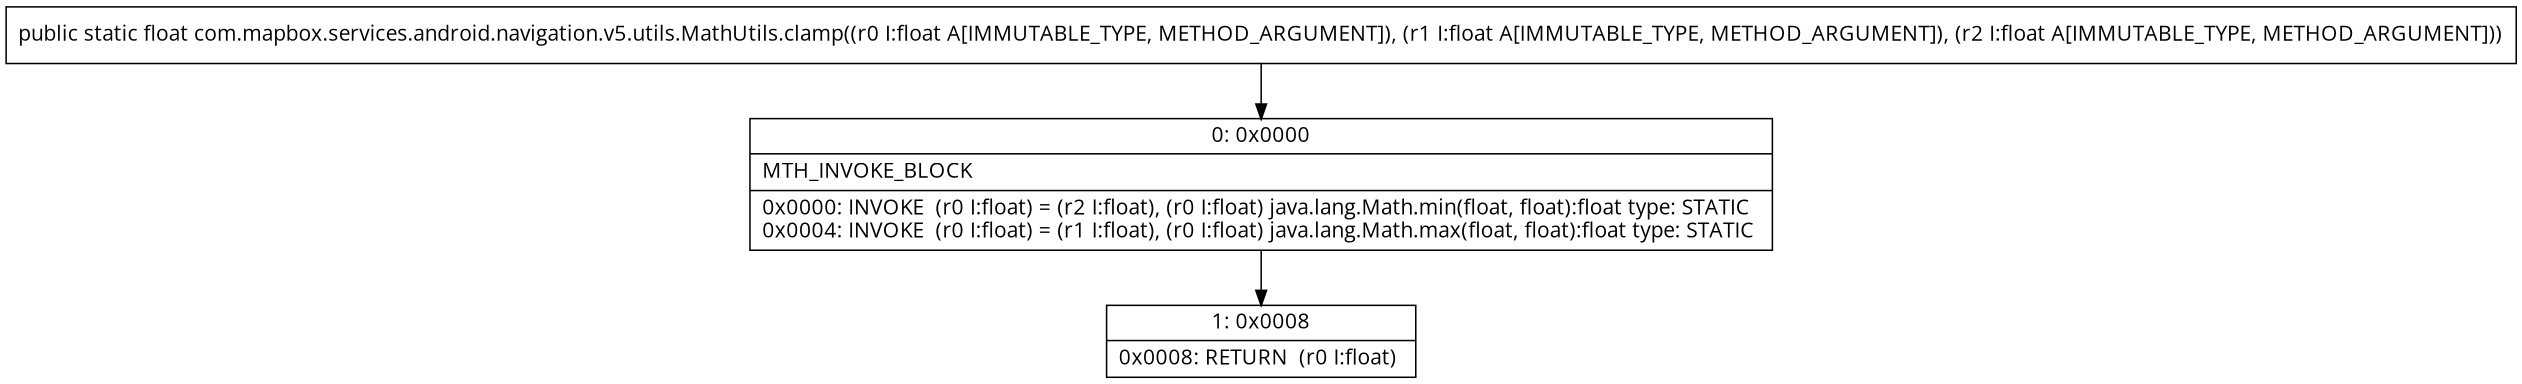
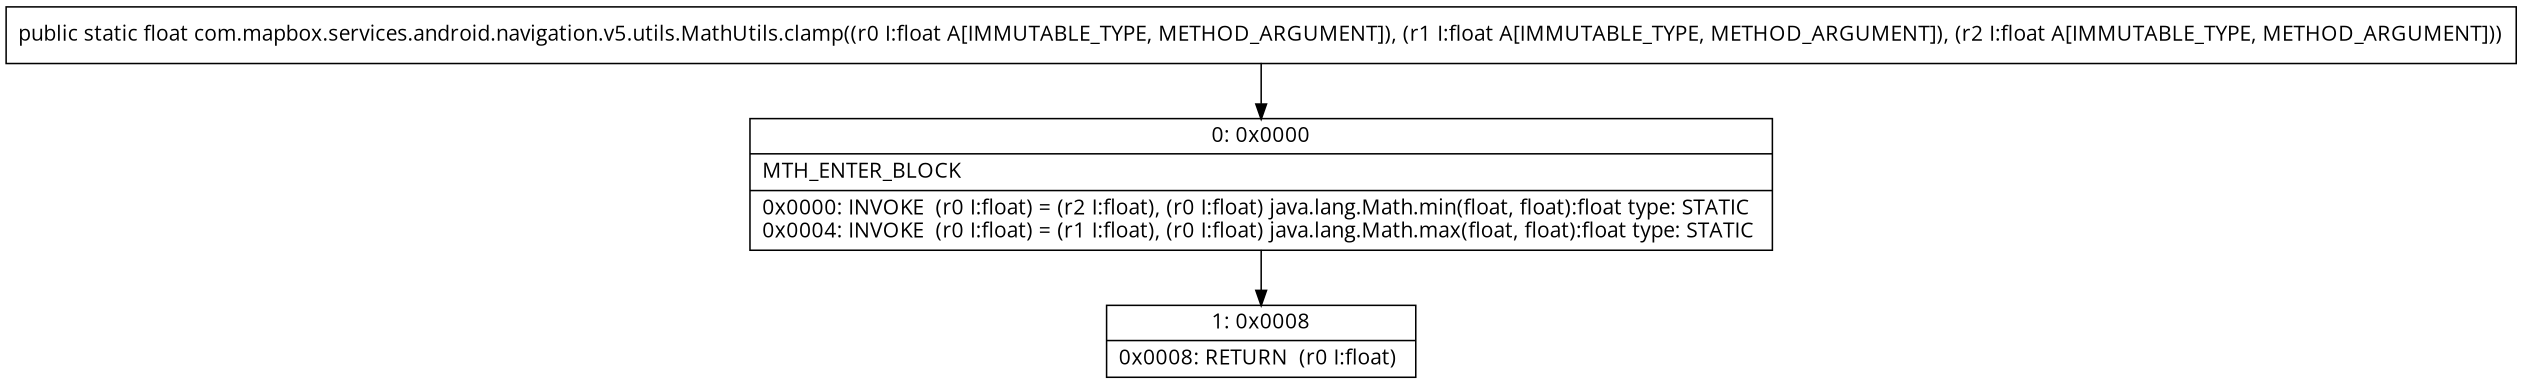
(868, 171) -> (862, 171)
